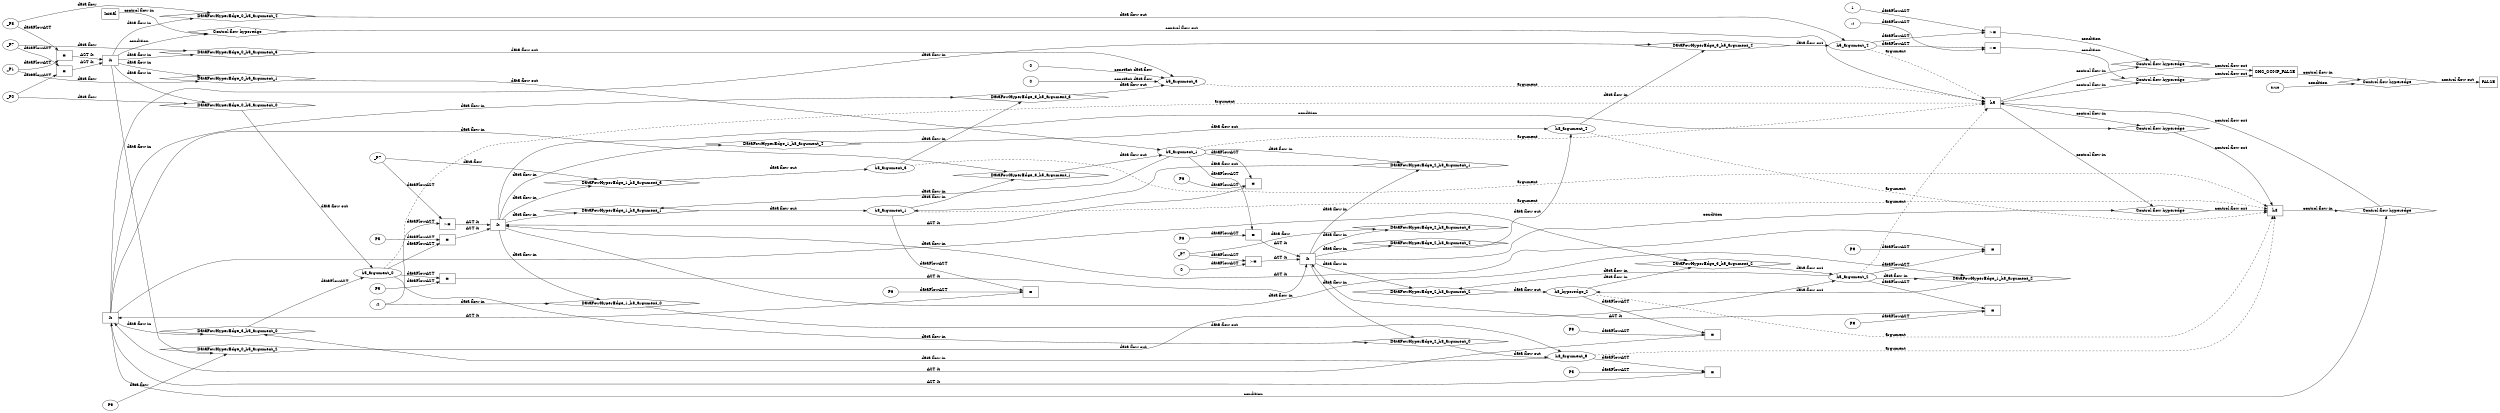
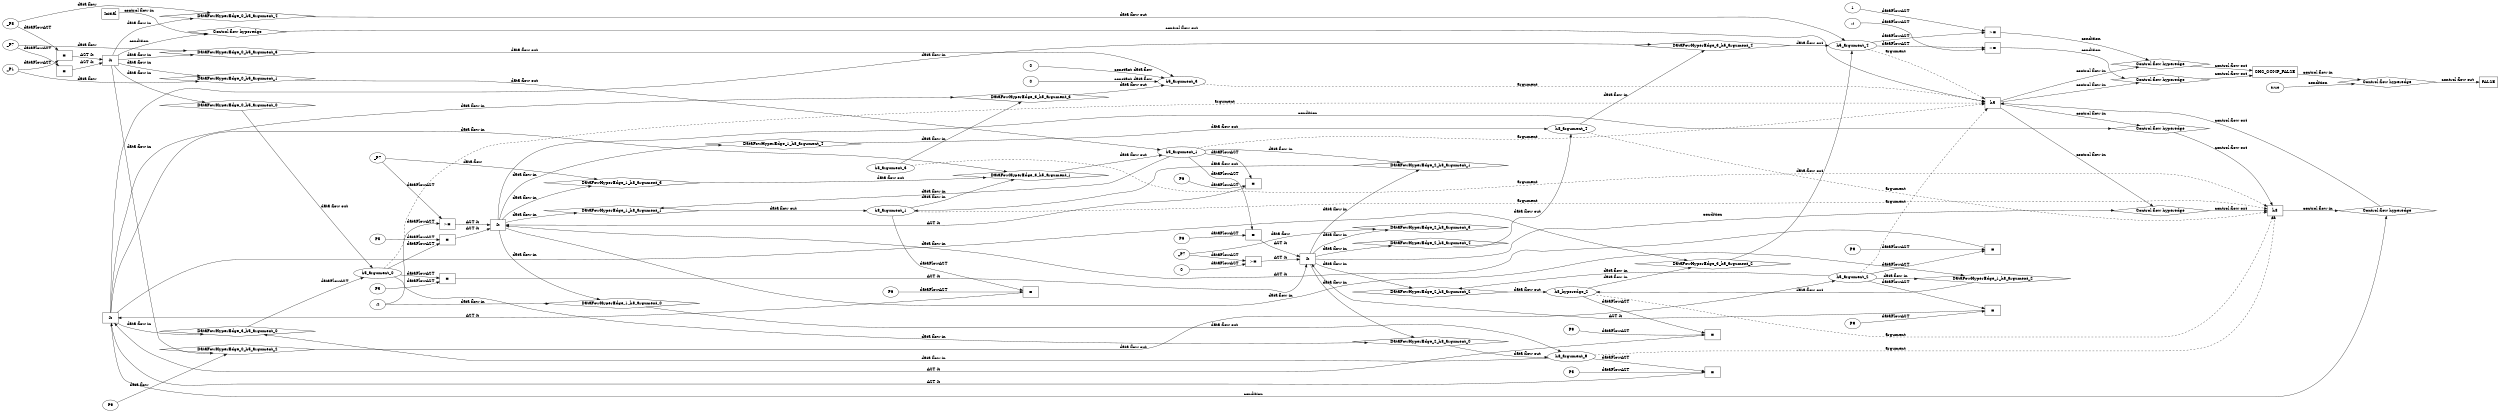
(11, 97) -> none
(765, 175) -> (841, 182)
(1790, 270) -> (1821, 177)
